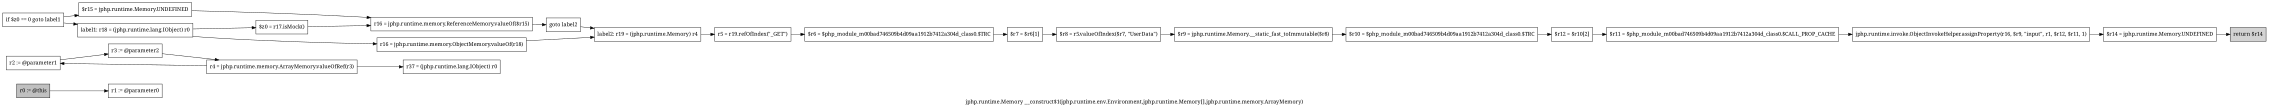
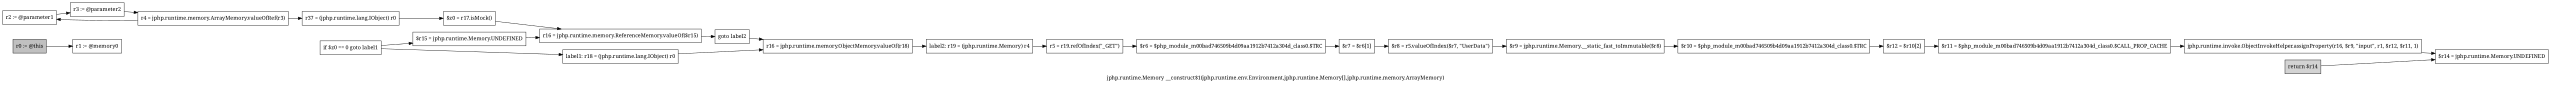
(585, 27) -> (754, 39)
(222, 28) -> (419, 18)
(2221, 34) -> (2376, 63)
(135, 91) -> (97, 46)
